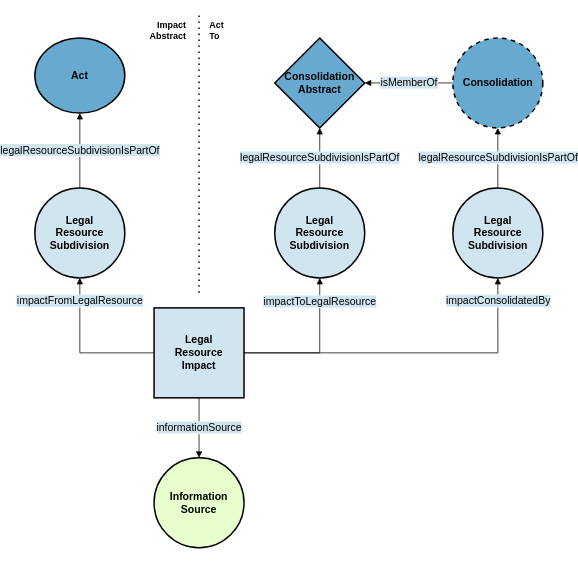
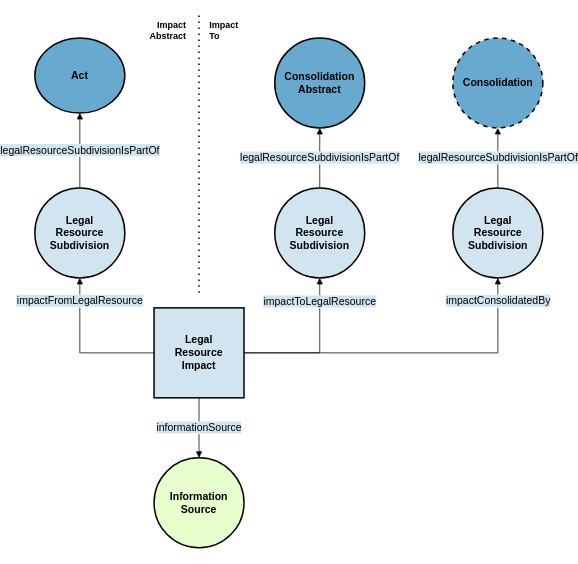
(217, 30) -> (225, 30)
(320, 83) -> (320, 83)
(404, 83) -> none
